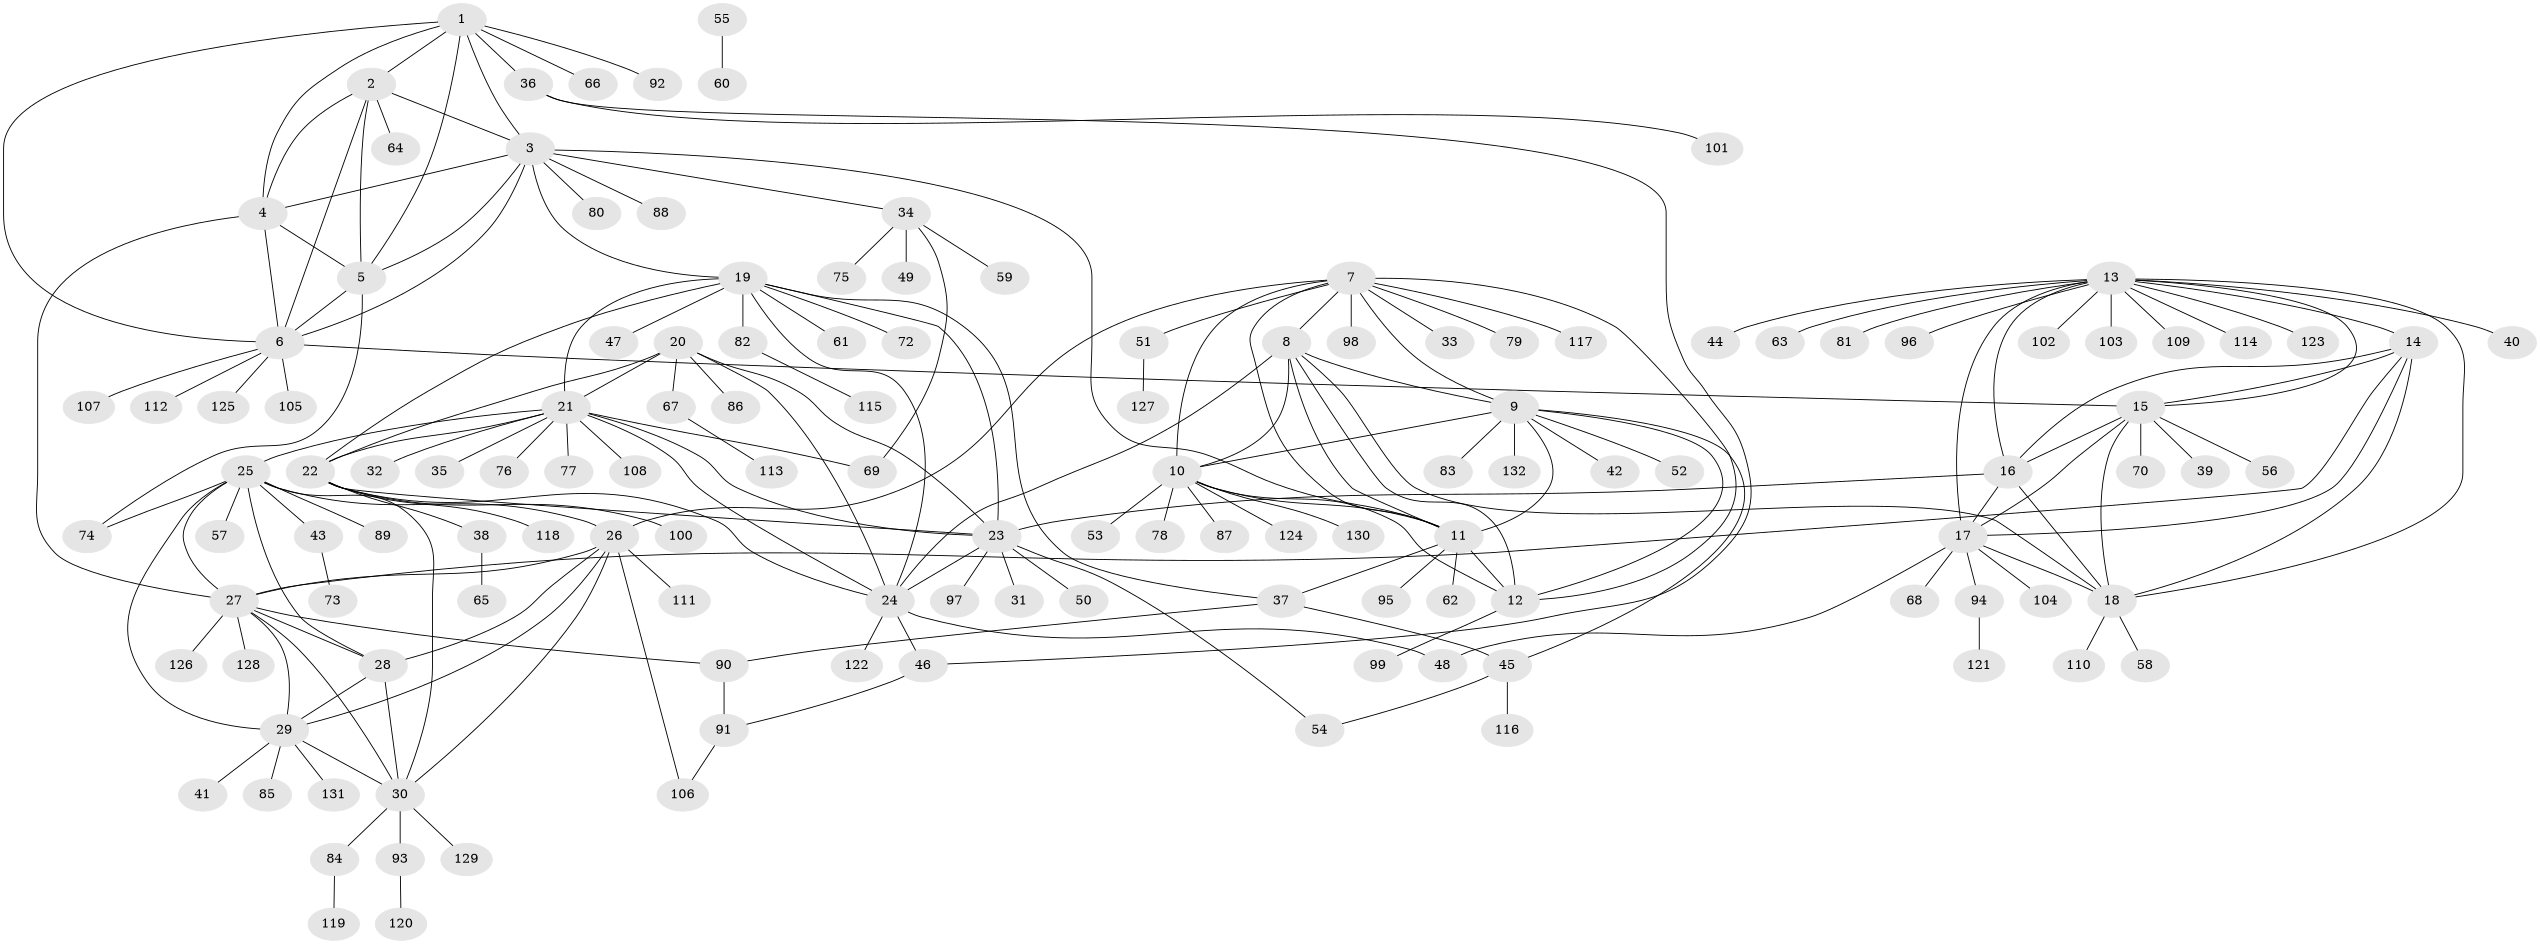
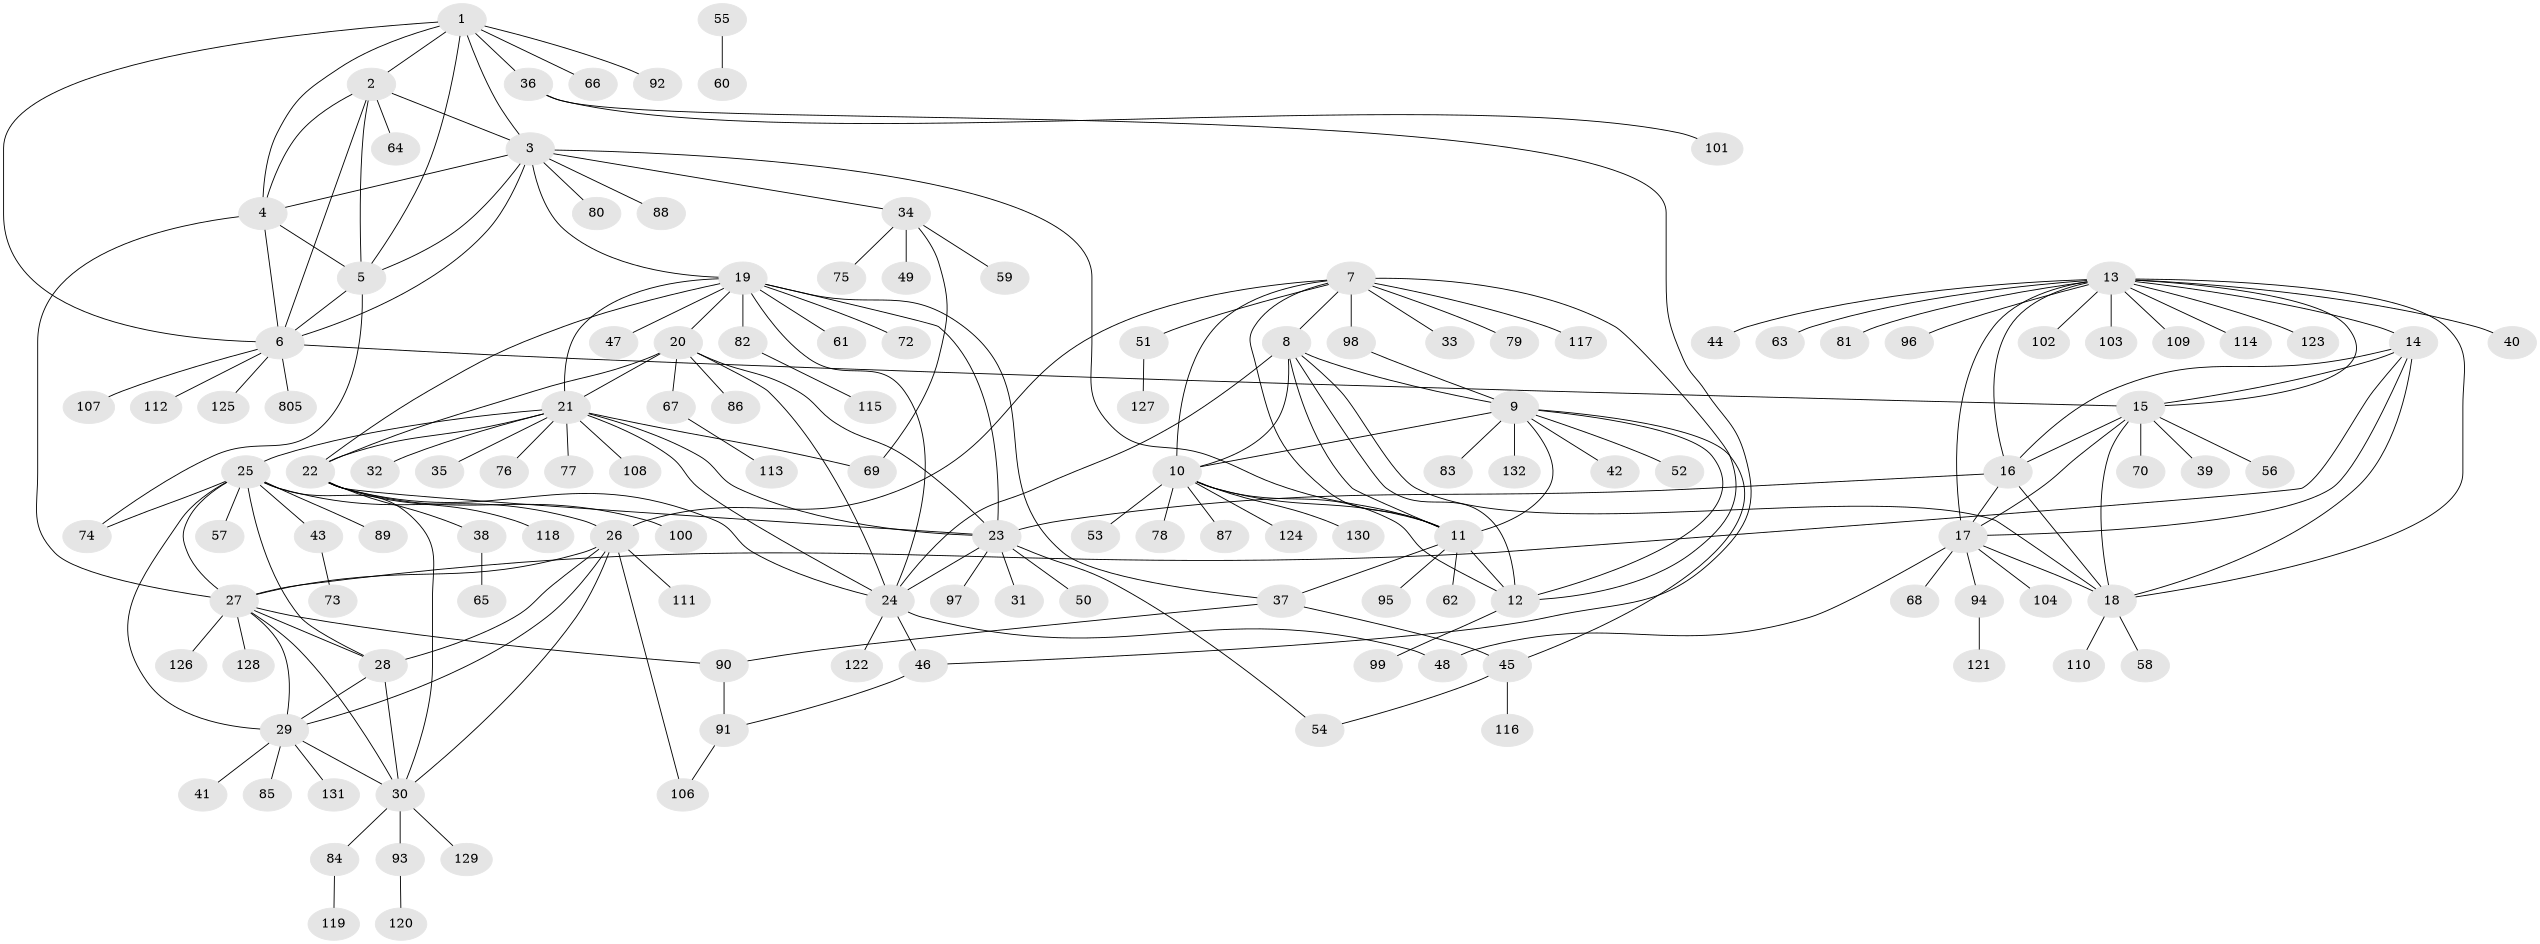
none -> (711, 310)
(1417, 358) -> (1432, 376)
(291, 407) -> (291, 407)
